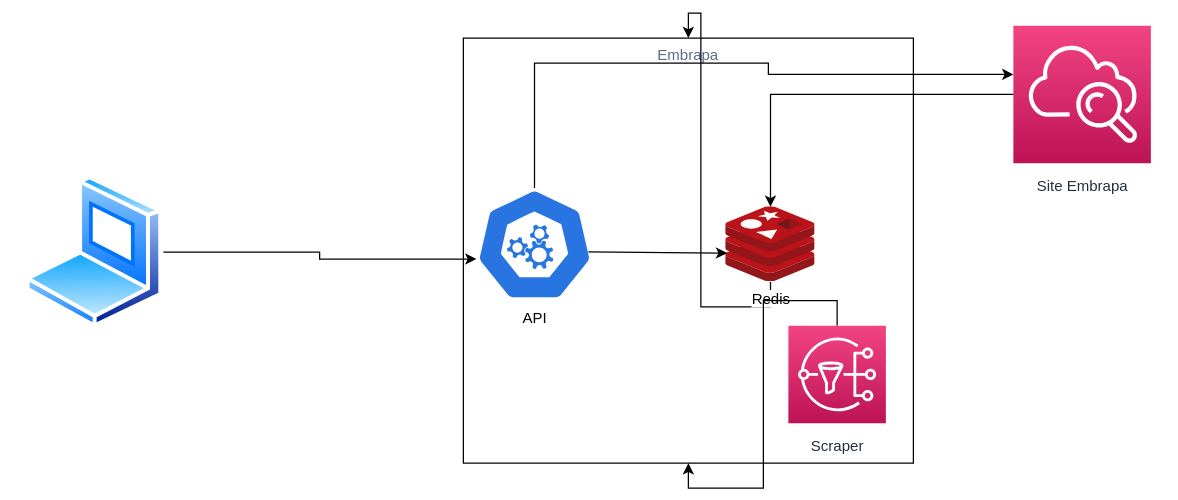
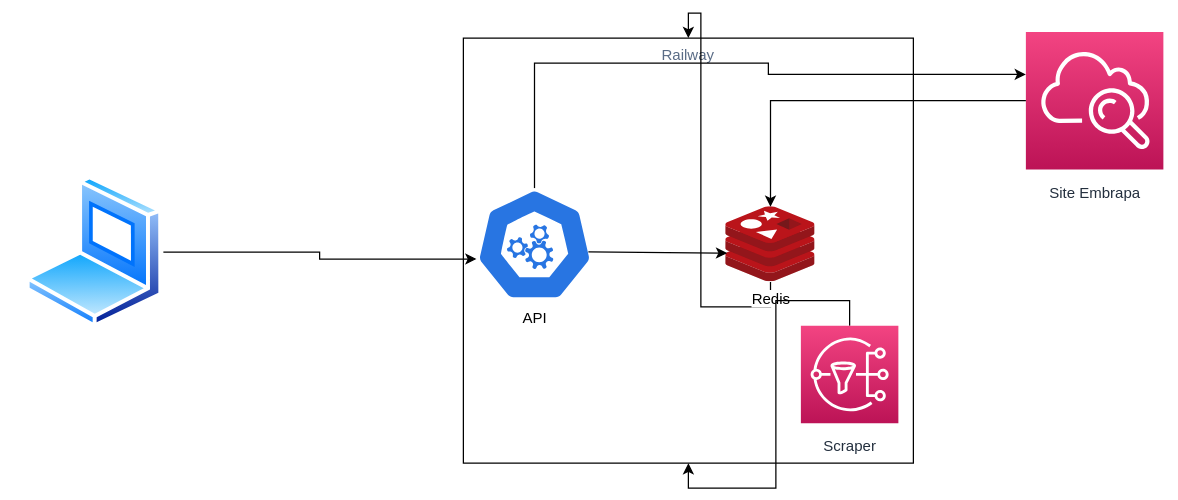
(688, 56) -> (688, 56)
(1082, 94) -> (1094, 101)
(837, 374) -> (849, 374)
